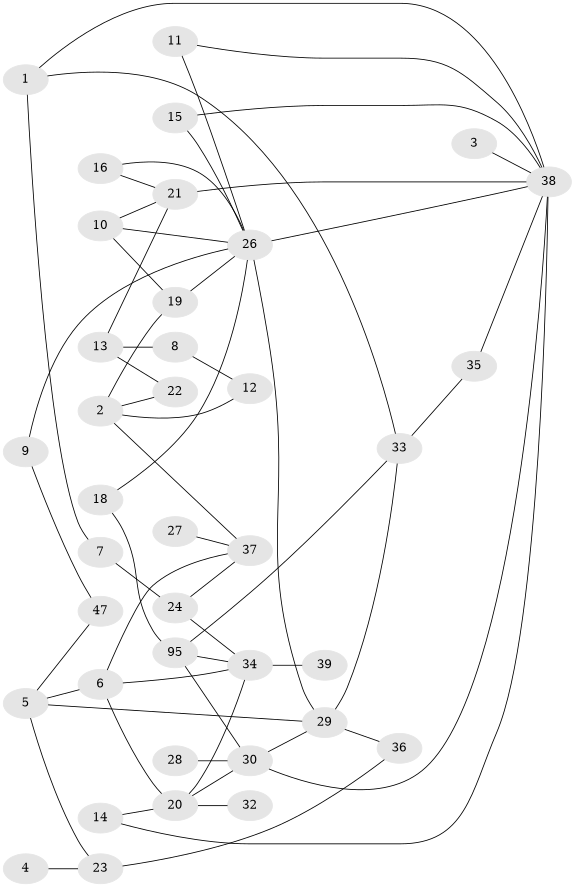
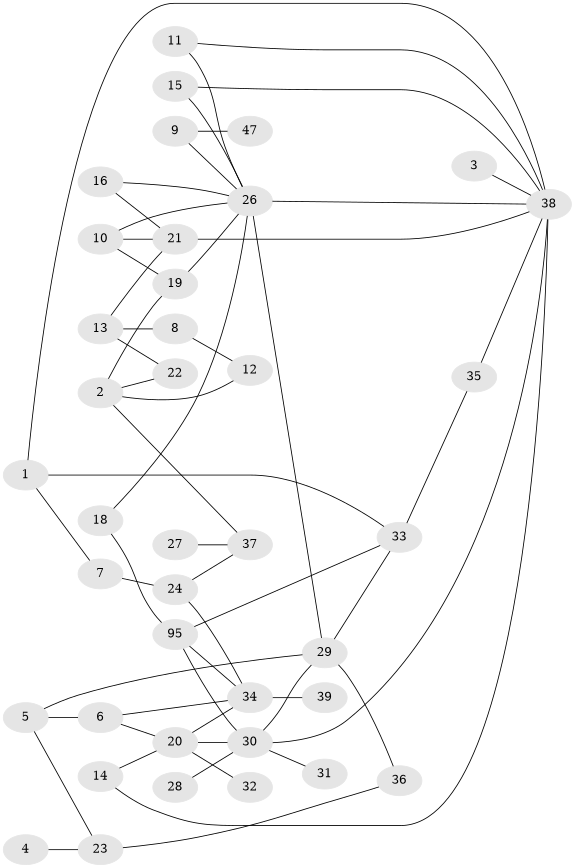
(145, 594) -> none
(63, 657) -> none
none -> (325, 774)
